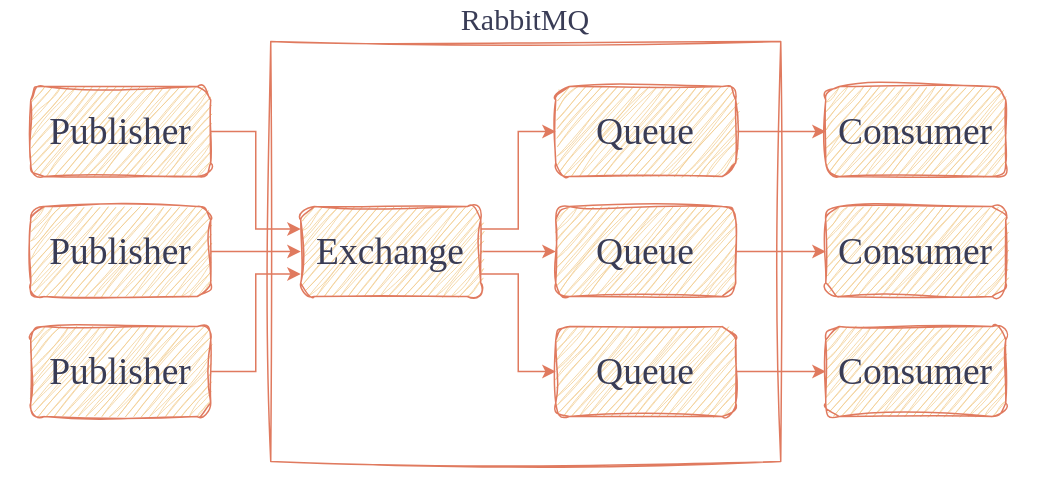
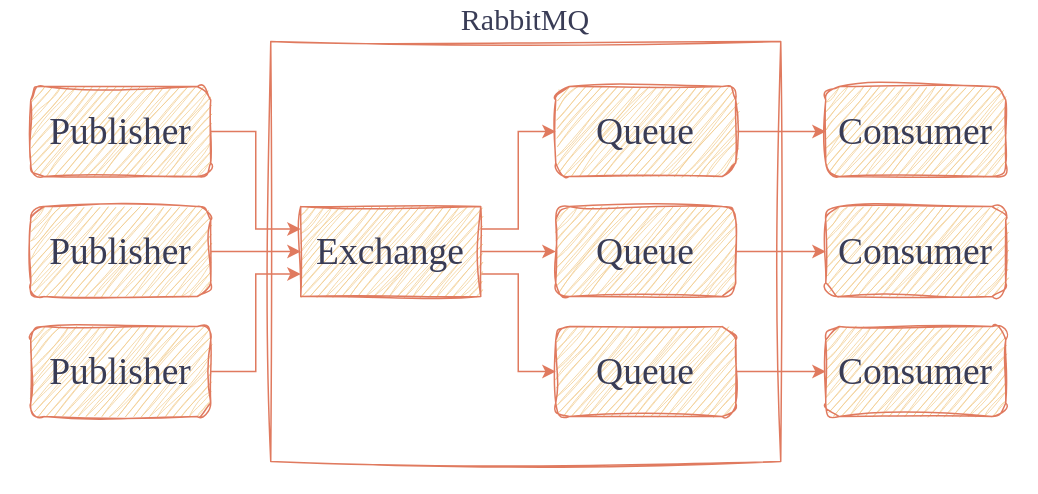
(391, 251) -> (391, 251)
